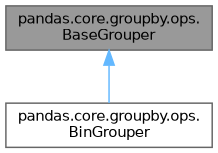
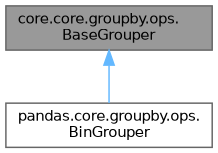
(109, 28) -> (109, 28)
